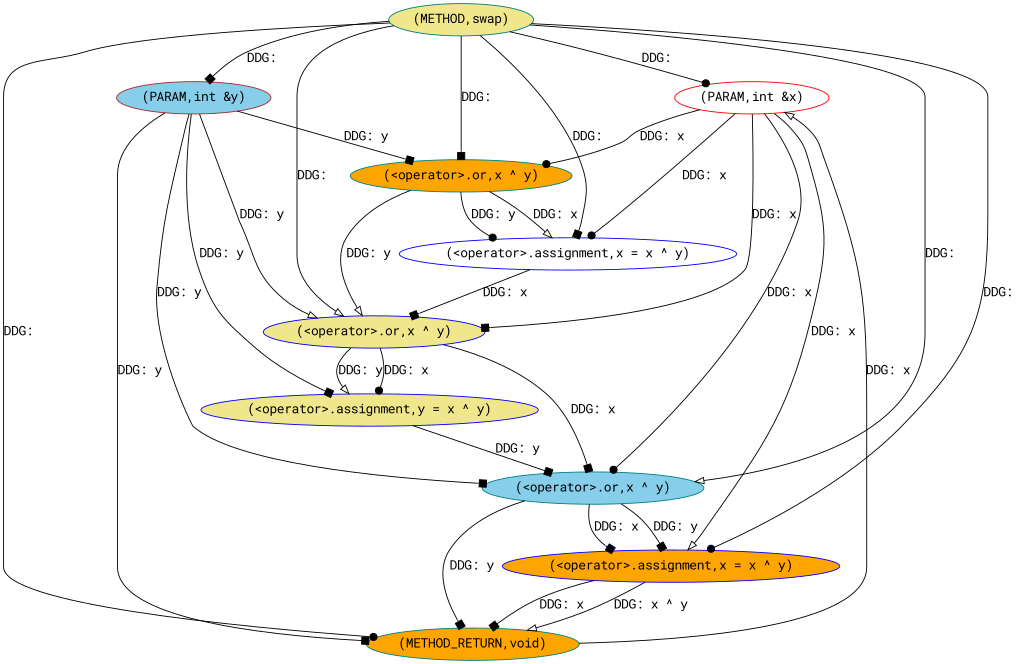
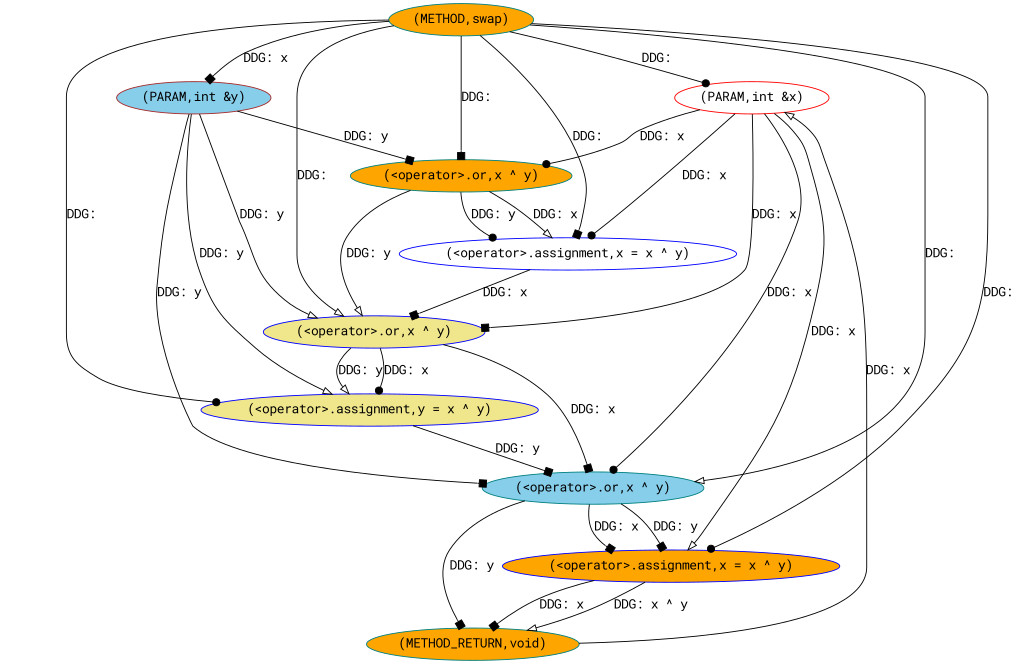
(461, 20) -> (461, 20)
(266, 59) -> (266, 59)
(203, 280) -> (203, 280)
(4, 316) -> (66, 130)
(118, 463) -> none
